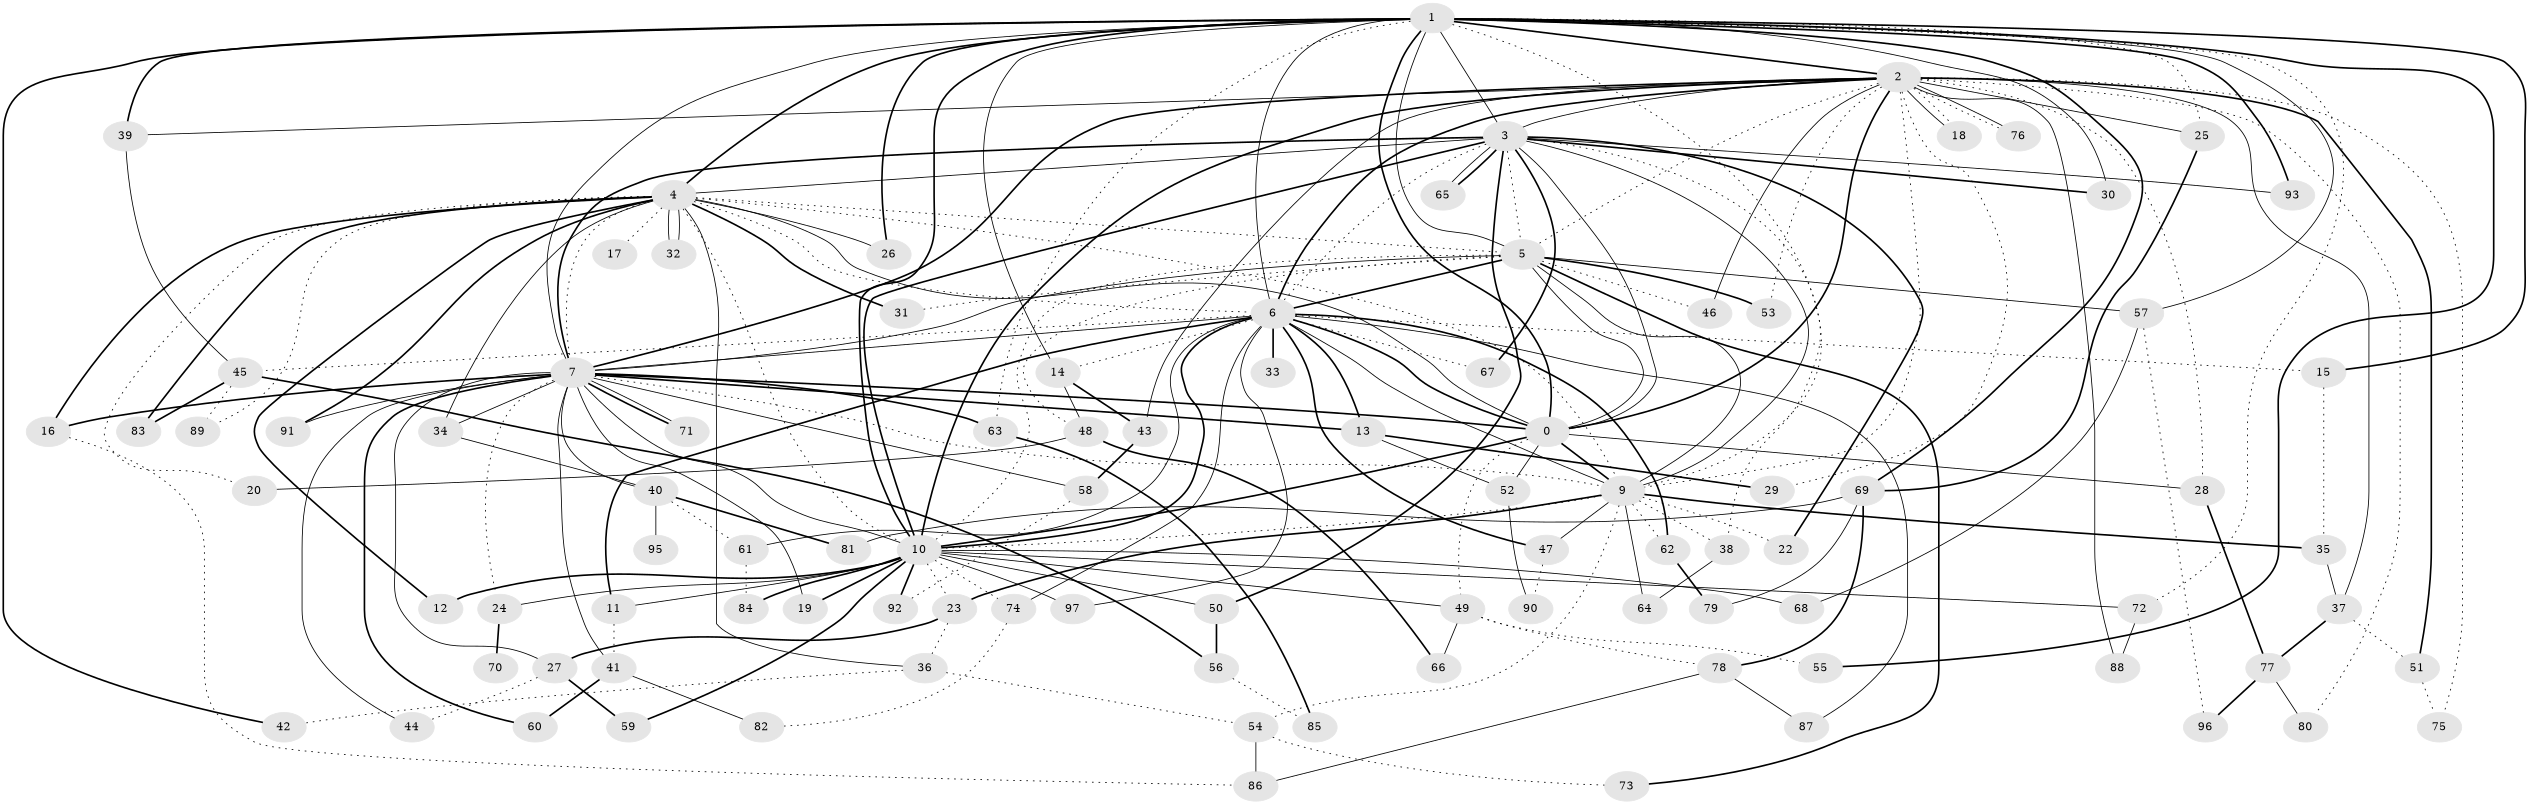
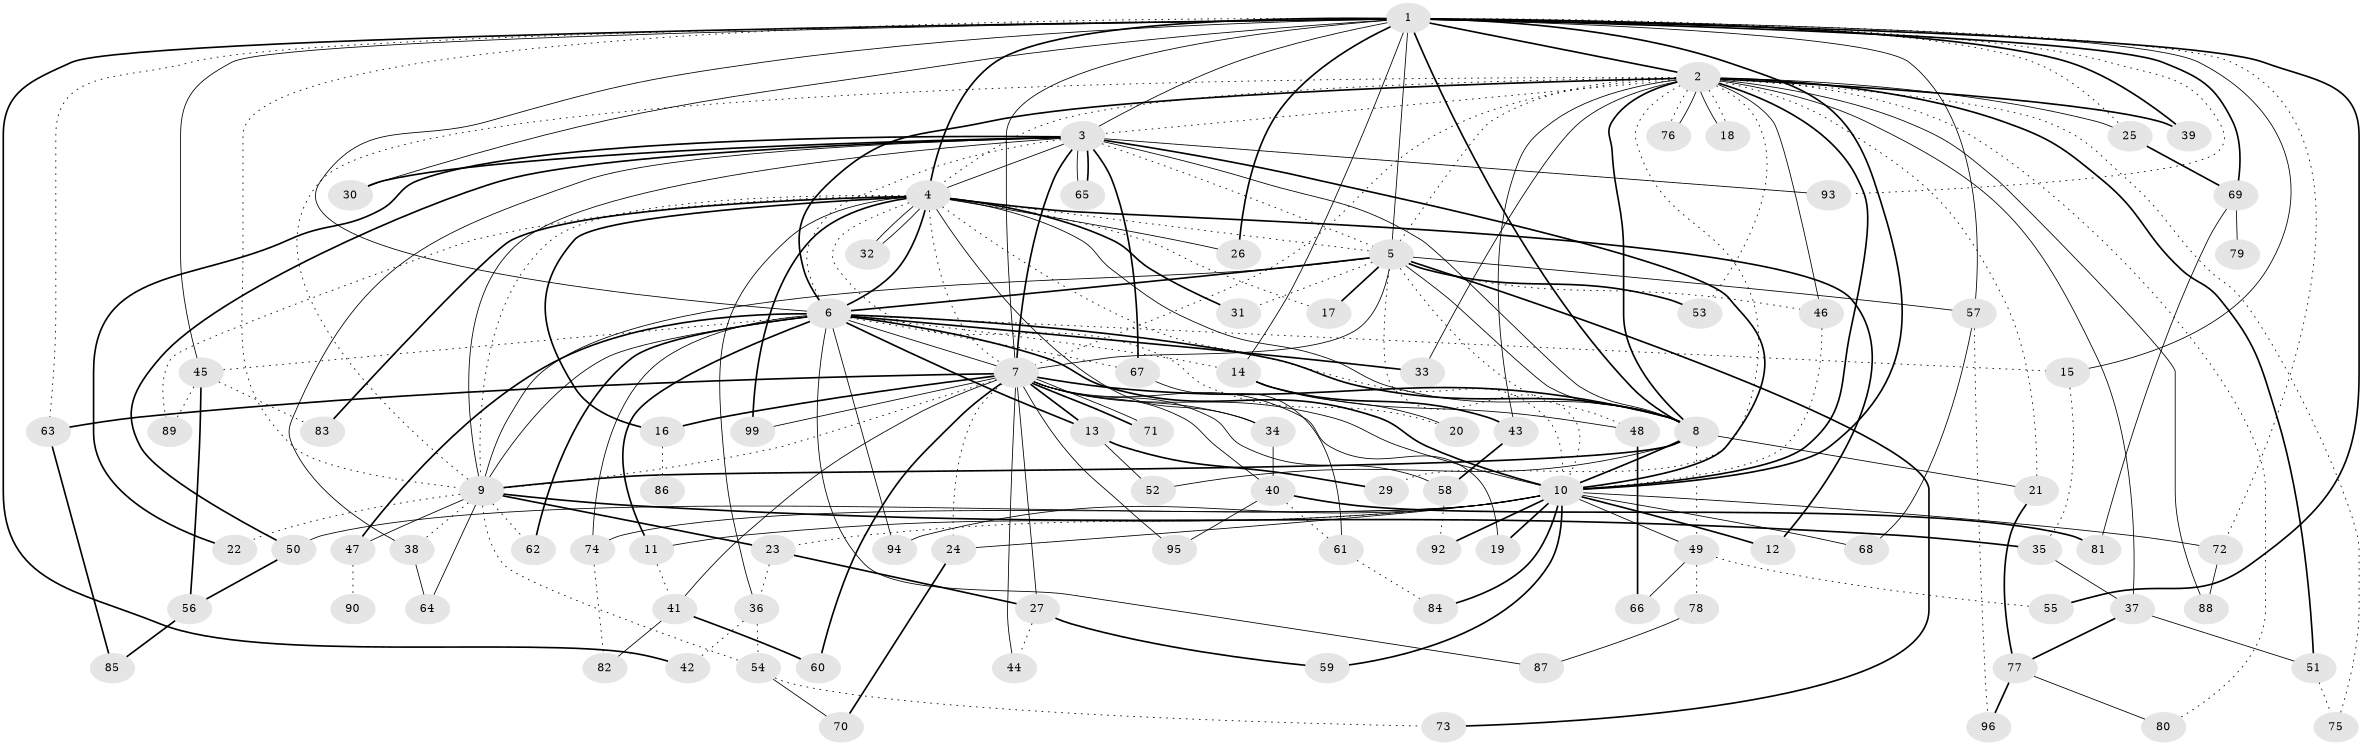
(1903, 34) -> (2067, 54)
(2203, 35) -> (2167, 54)
none -> (1299, 90)
(1235, 104) -> (1339, 216)
(1619, 105) -> (1391, 107)
(1012, 107) -> (2027, 101)
none -> (1526, 191)
(1776, 238) -> (545, 195)
(152, 268) -> (649, 34)
none -> (1360, 284)
(1049, 302) -> (898, 268)
(195, 399) -> (249, 396)
(288, 432) -> (753, 432)
(1547, 432) -> (1697, 432)
none -> (1077, 462)
(692, 472) -> (1348, 402)
(2202, 491) -> (2036, 491)
(1088, 517) -> (1326, 452)
(1272, 530) -> (1756, 461)
(1514, 551) -> none
(966, 579) -> (1074, 511)
(1692, 582) -> none
(1073, 609) -> (895, 550)
(1838, 614) -> none
(2378, 639) -> (2223, 639)
(1266, 698) -> (151, 639)
(1488, 727) -> none
(1256, 757) -> (800, 698)
